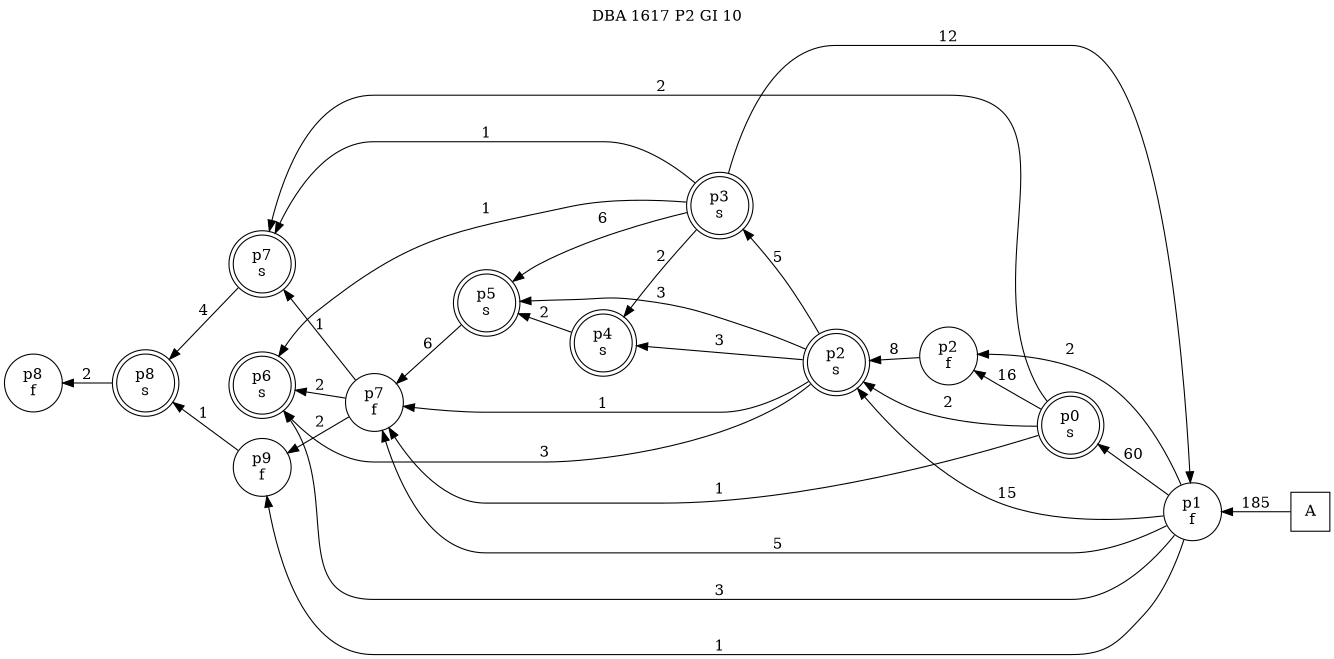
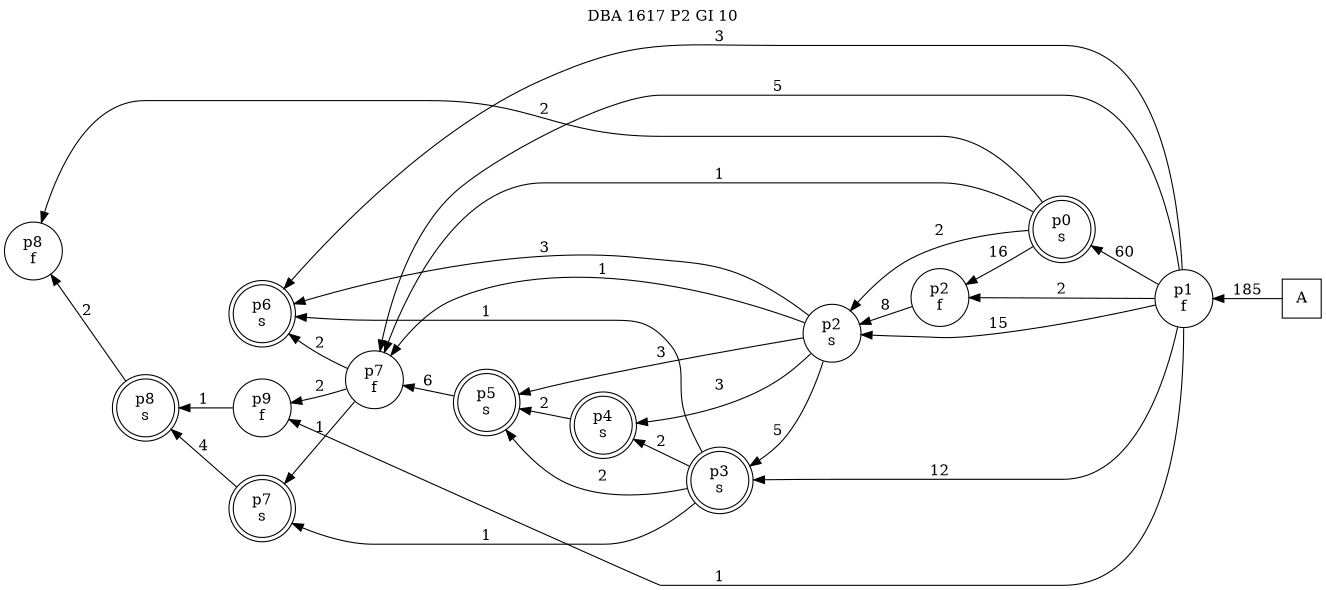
(1092, 55) -> (1016, 479)
(753, 95) -> (526, 113)
(603, 219) -> (603, 477)
(836, 362) -> (832, 333)
